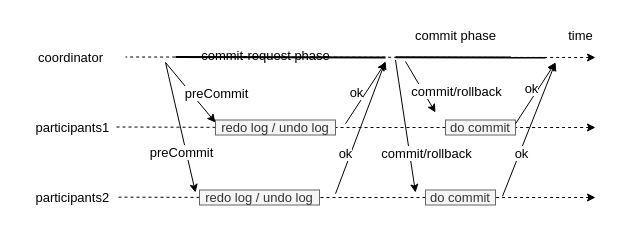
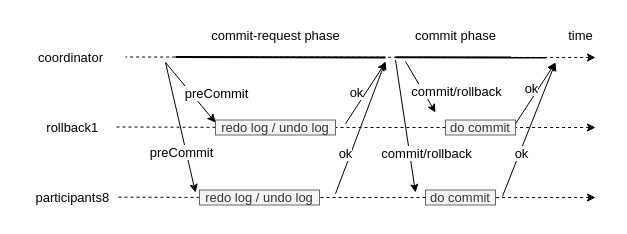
(266, 56) -> (276, 36)
(71, 128) -> (71, 128)
(71, 198) -> (71, 198)
